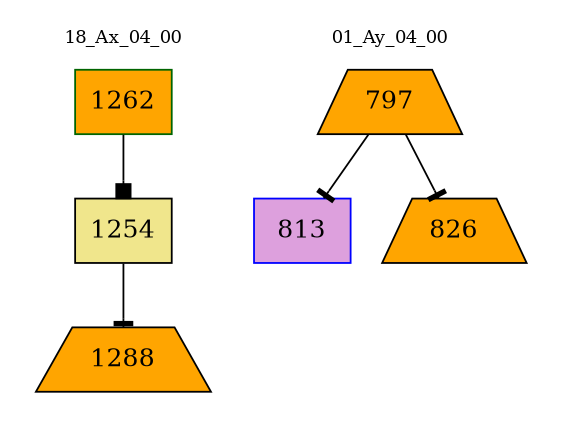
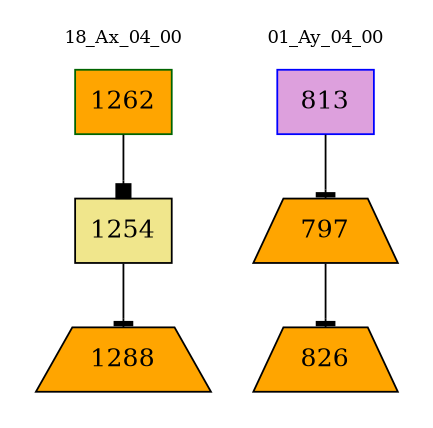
(349, 163) -> (326, 162)
